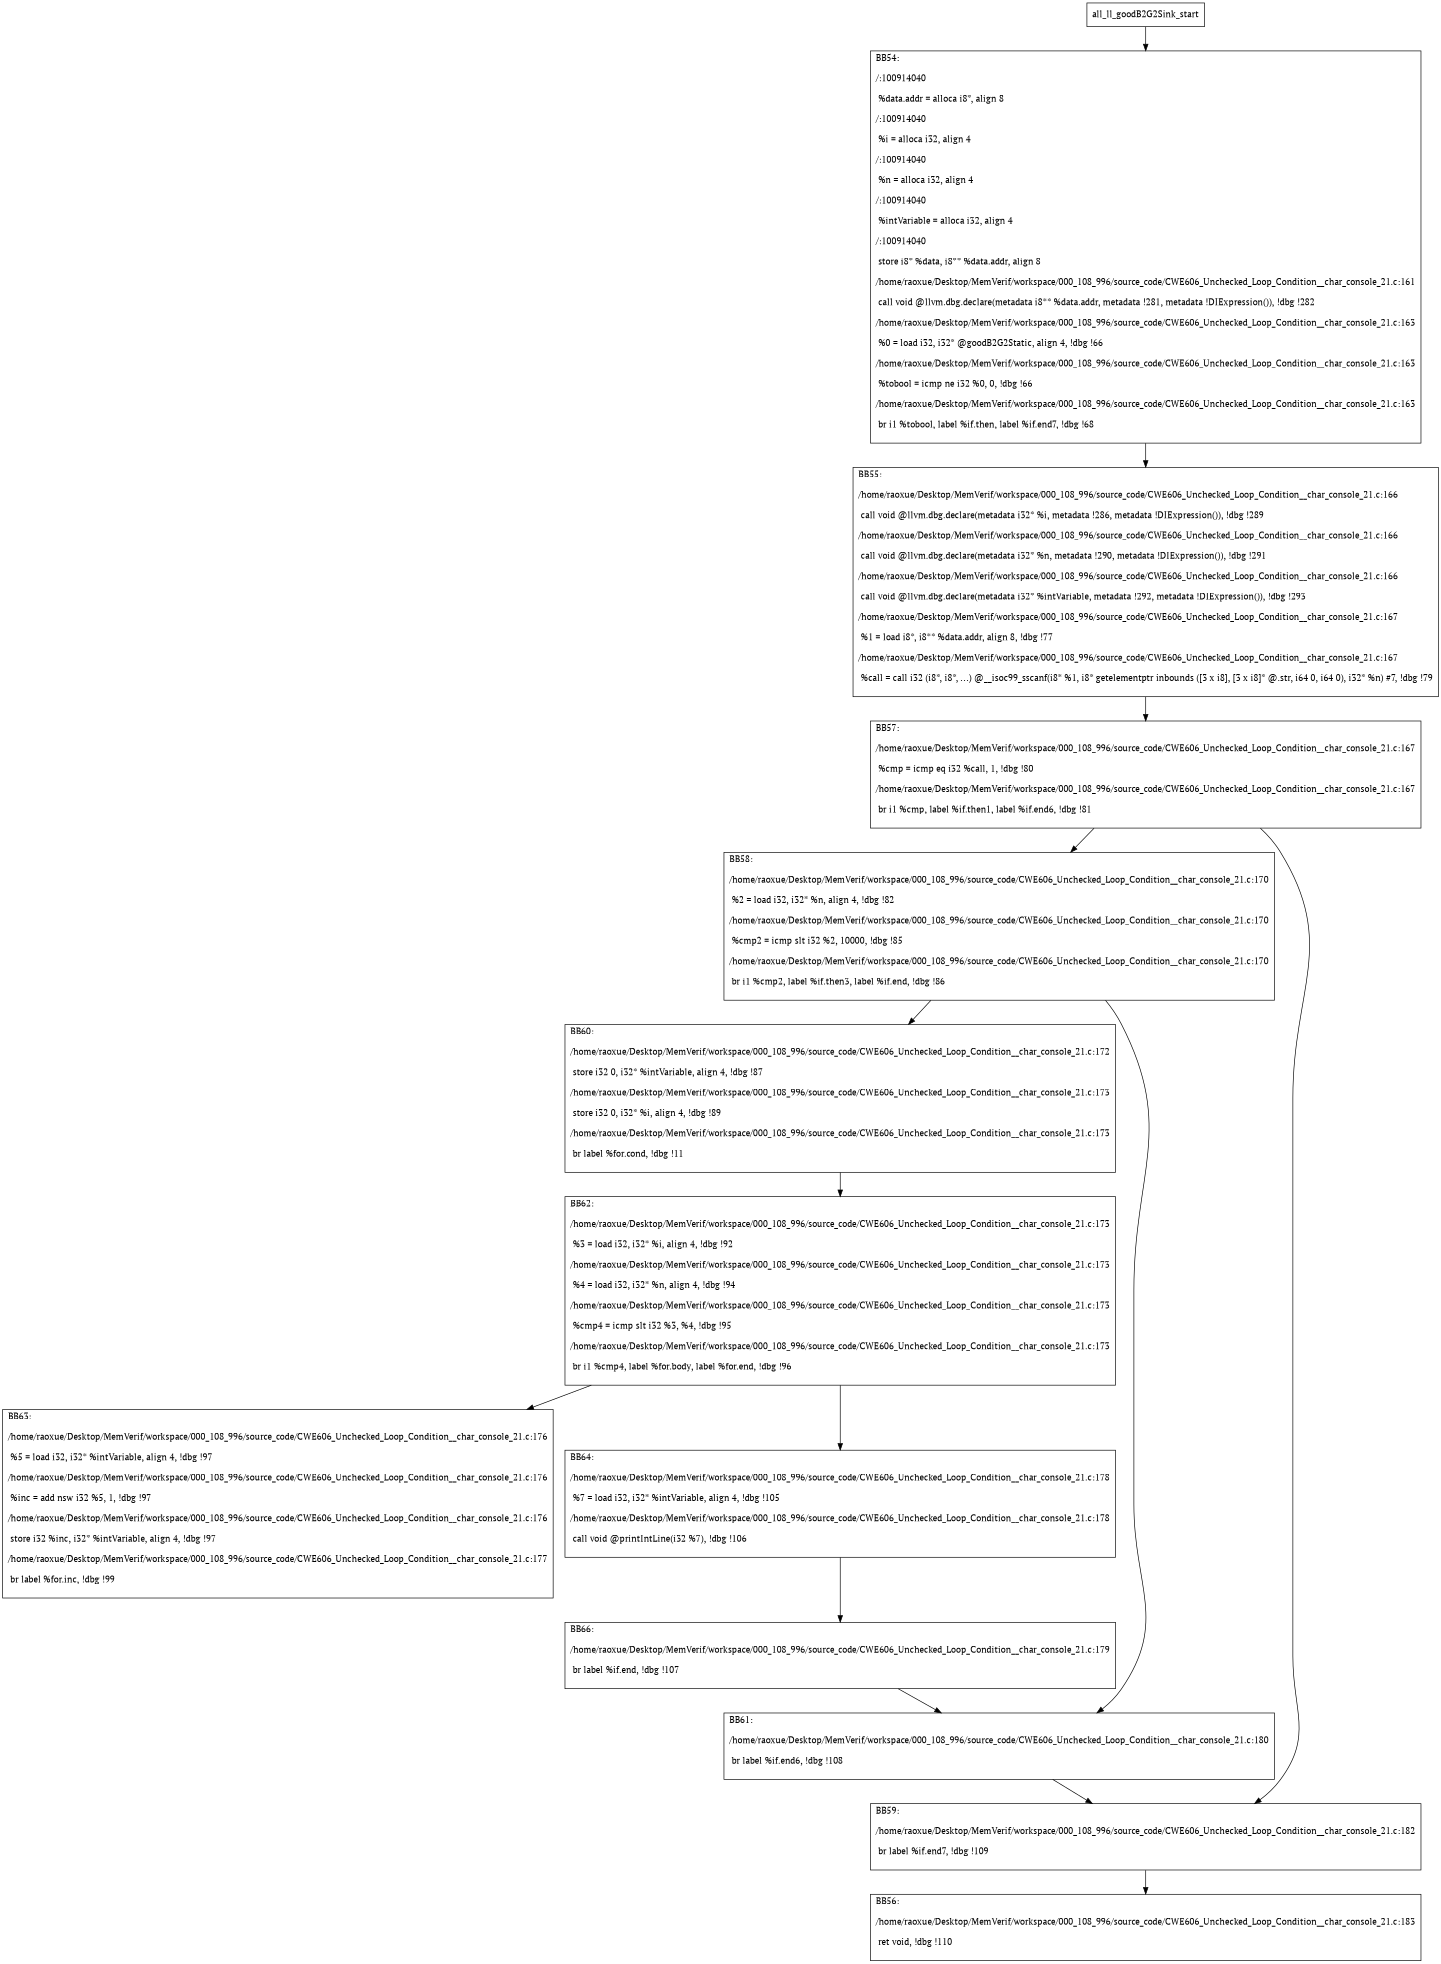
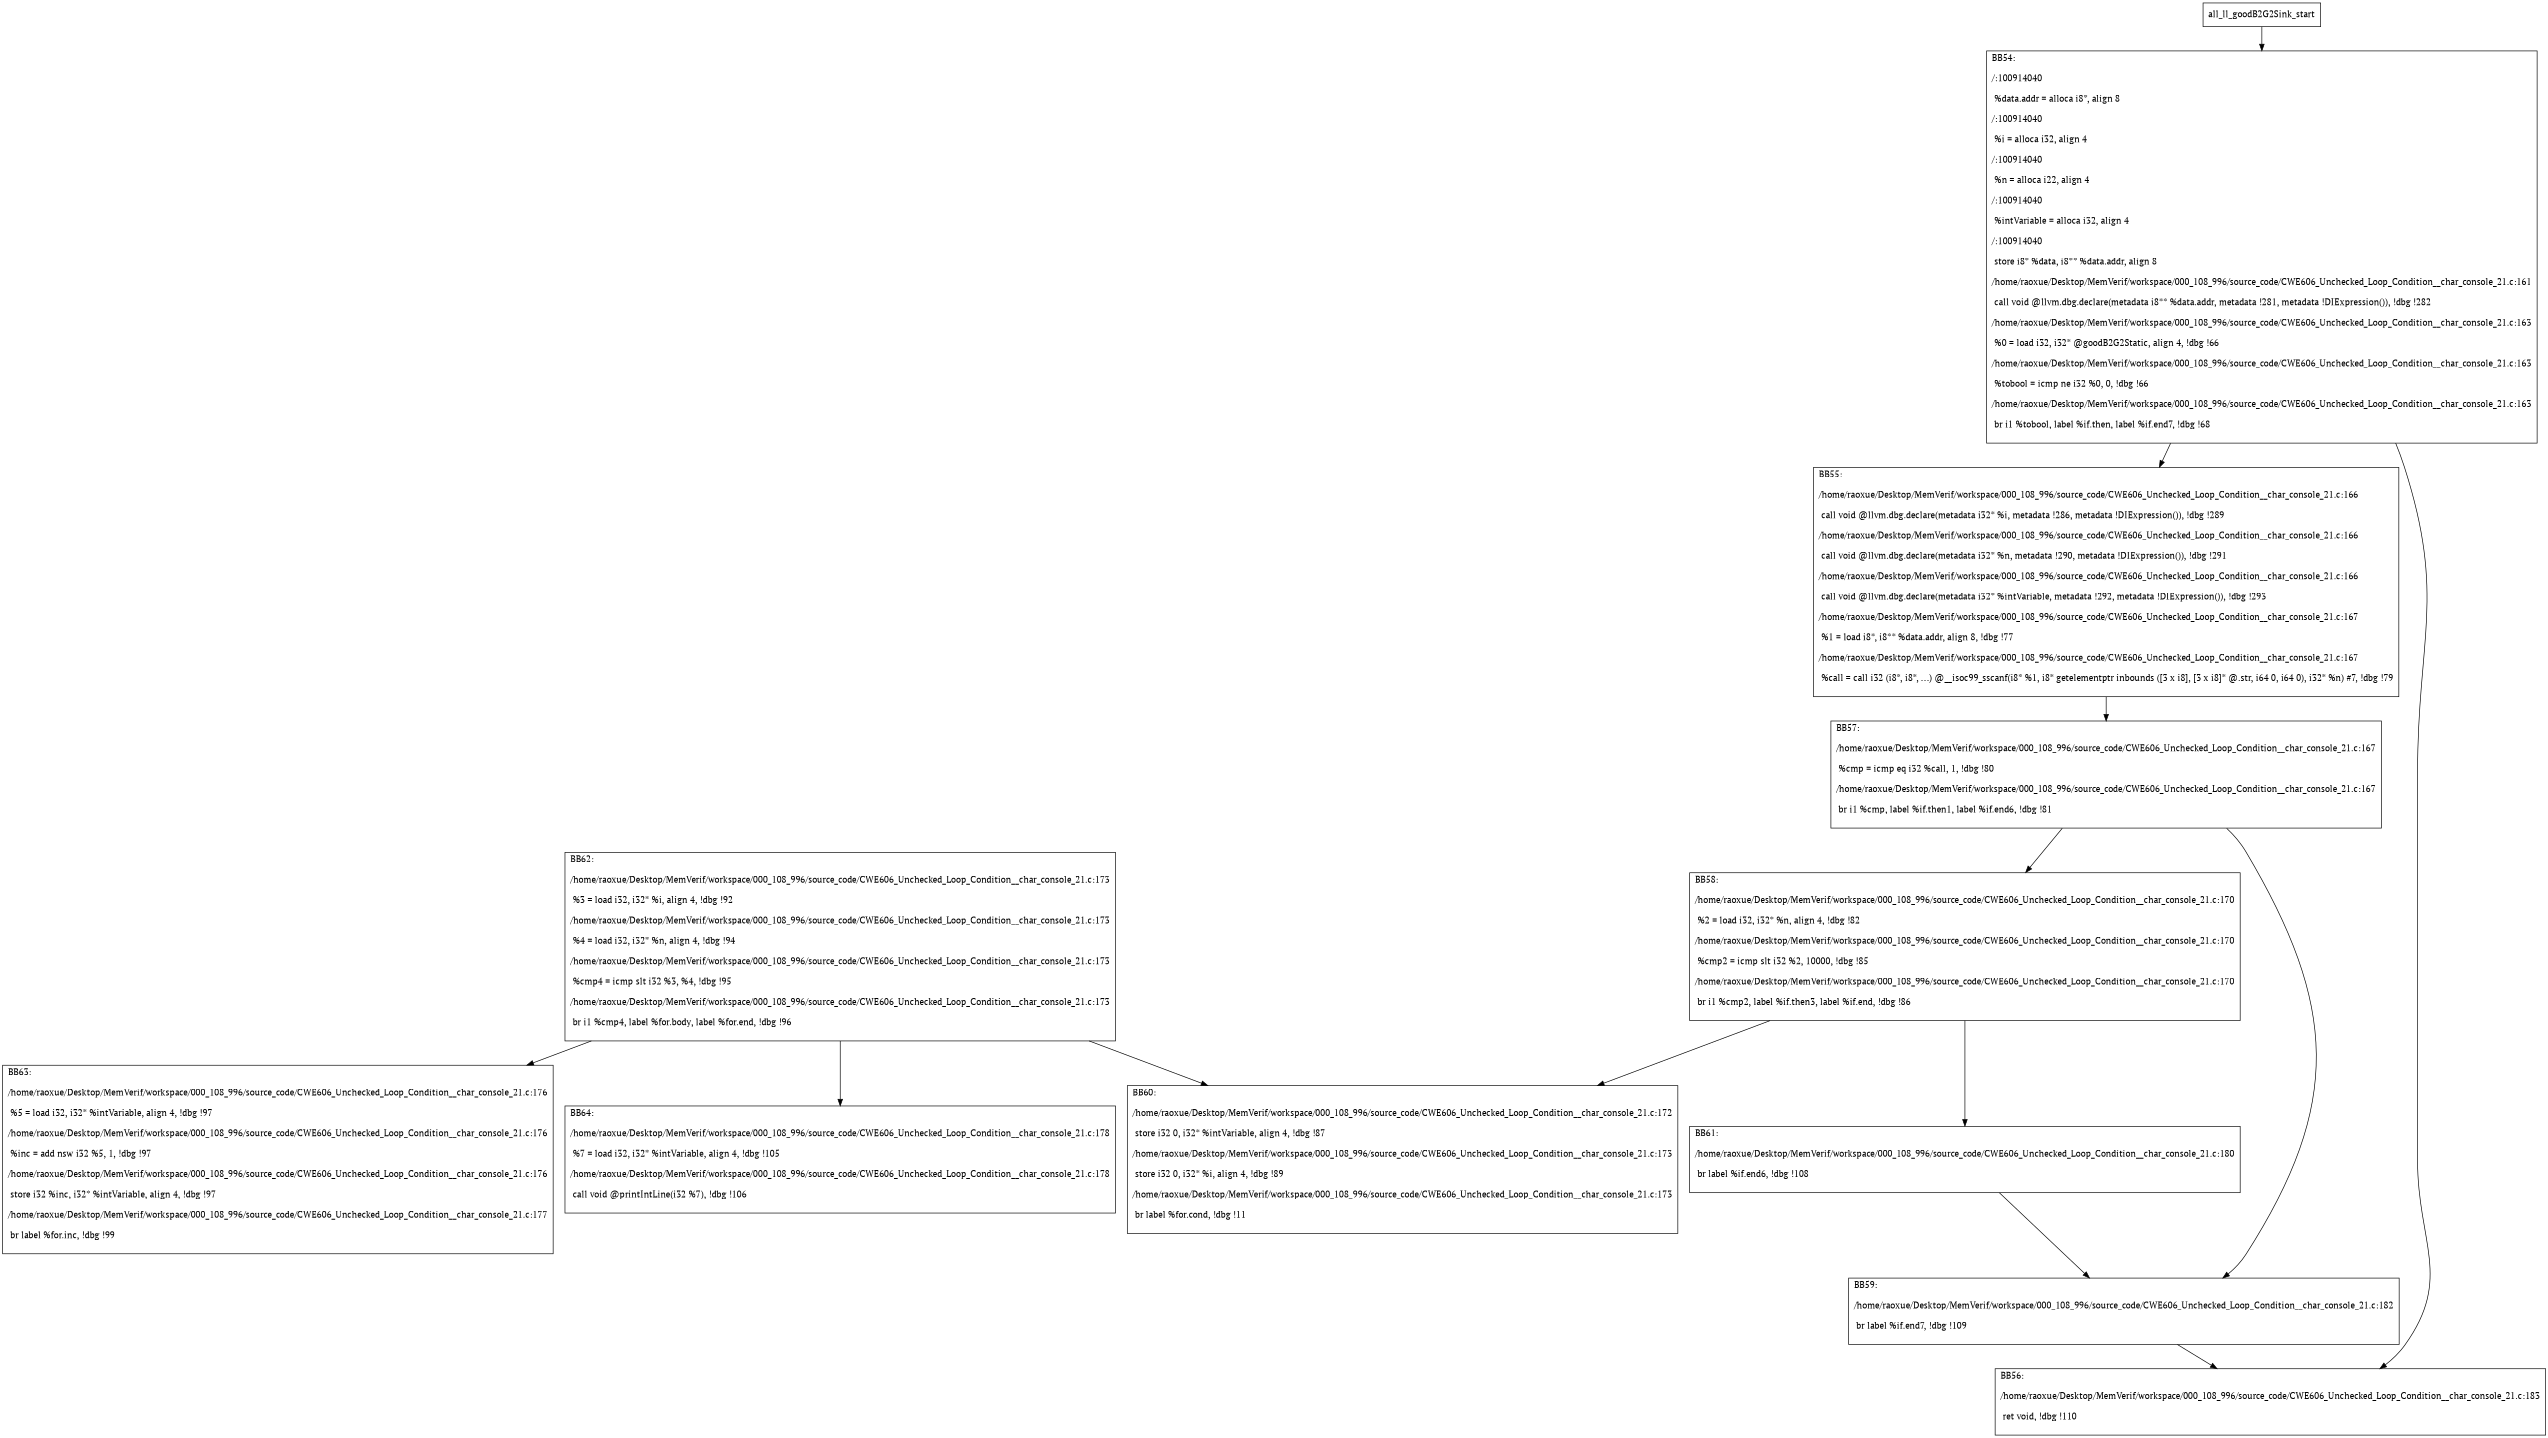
(925, 180) -> (2041, 180)
none -> (2418, 909)
(840, 1181) -> (1145, 1062)
(840, 1656) -> none
